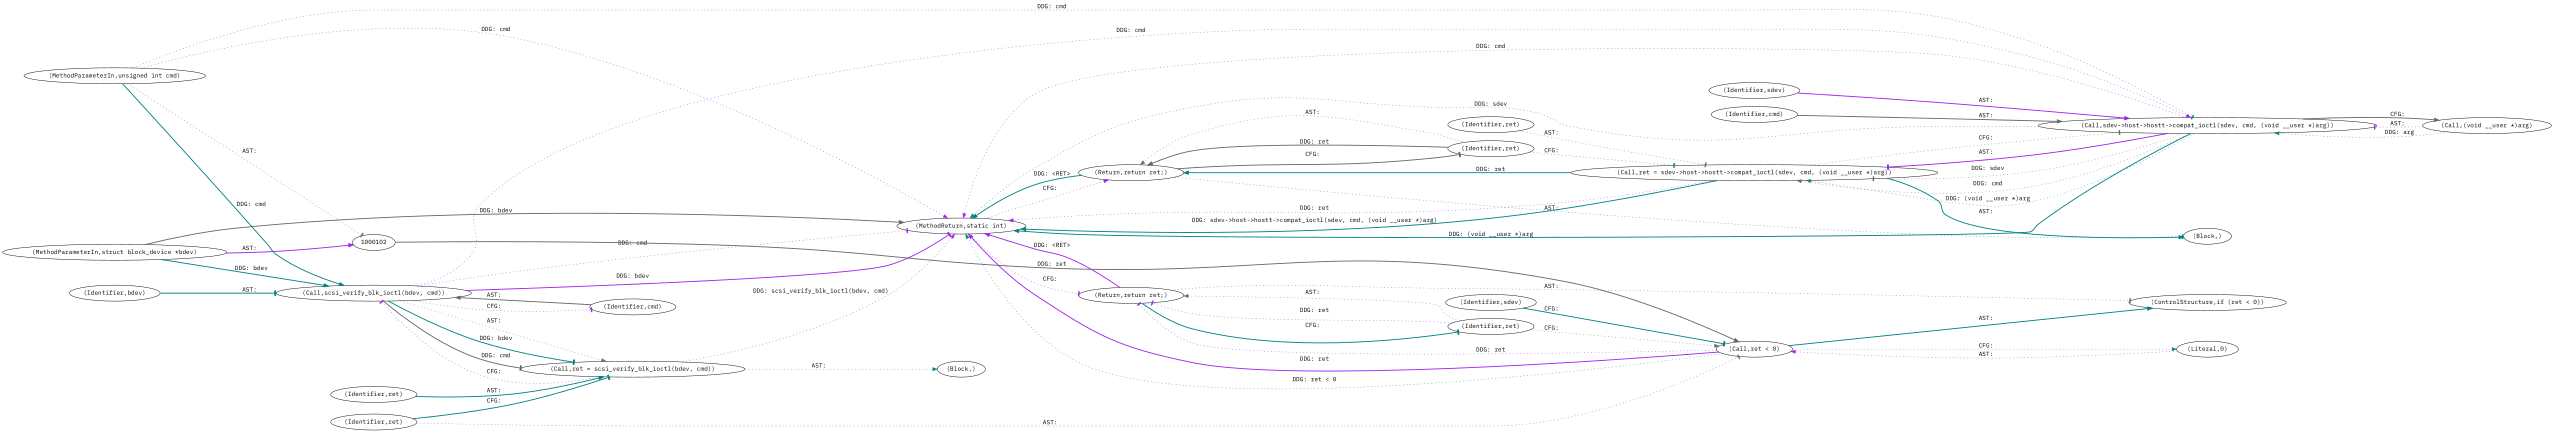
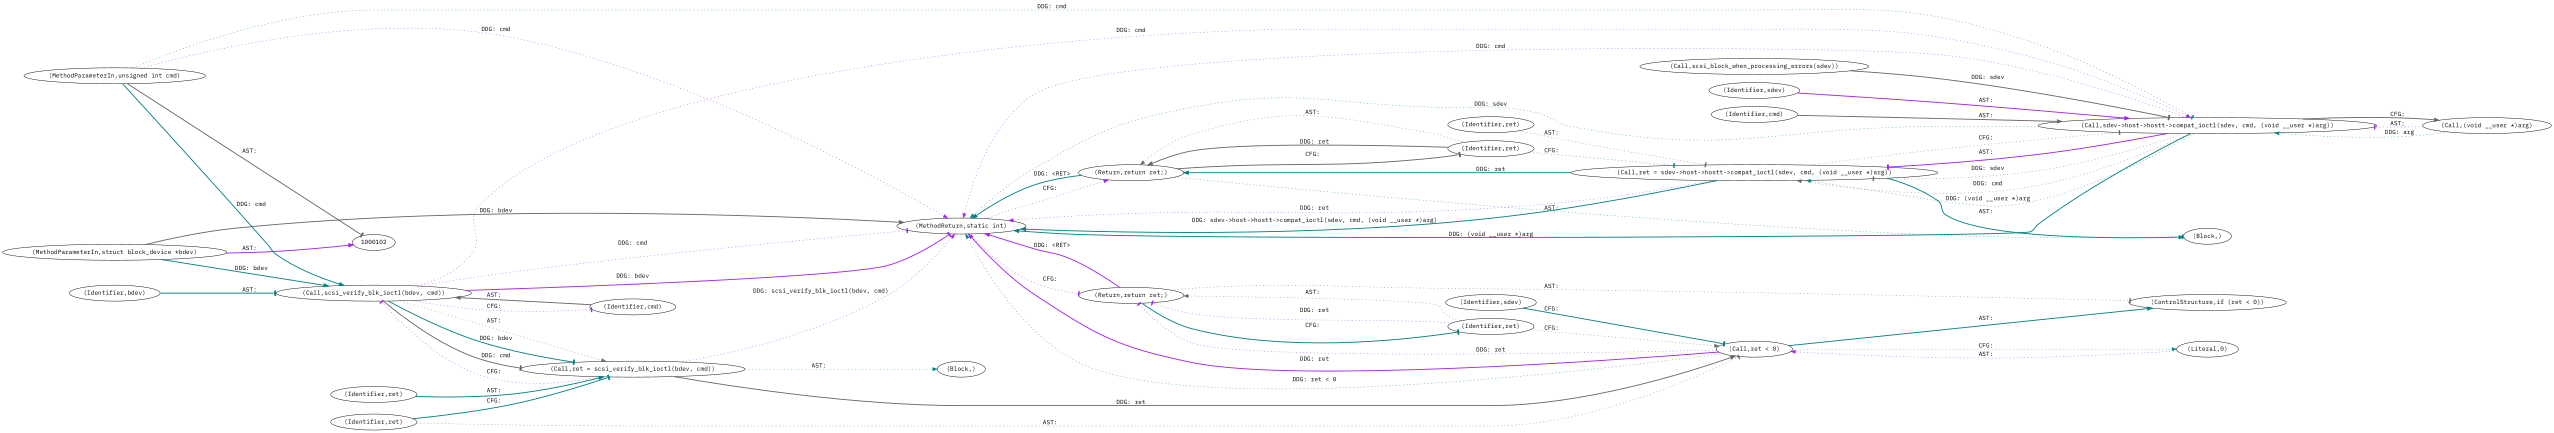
none -> (1754, 66)
(244, 159) -> (244, 159)
(1070, 268) -> (1204, 406)
